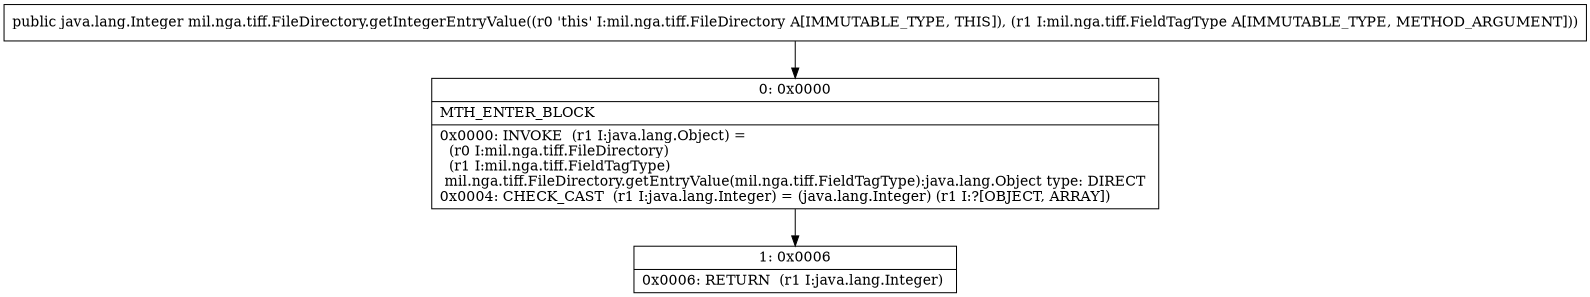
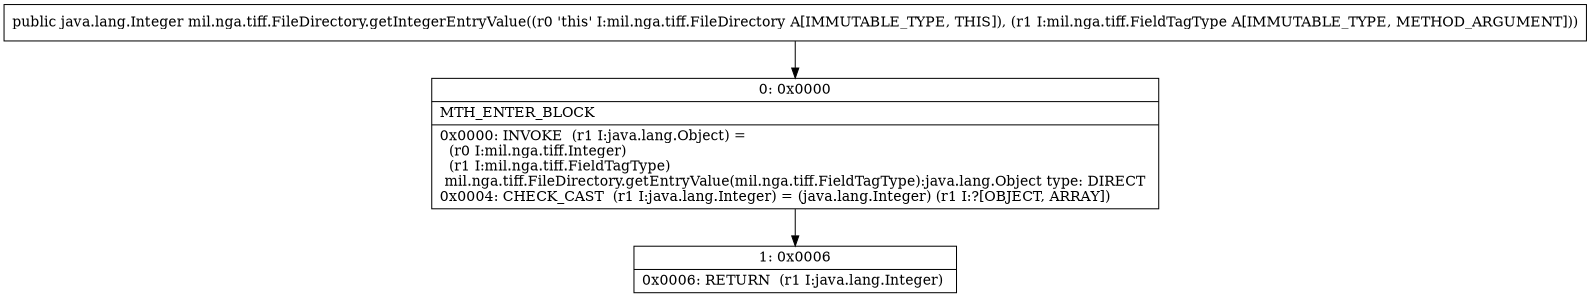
(555, 151) -> (533, 151)
